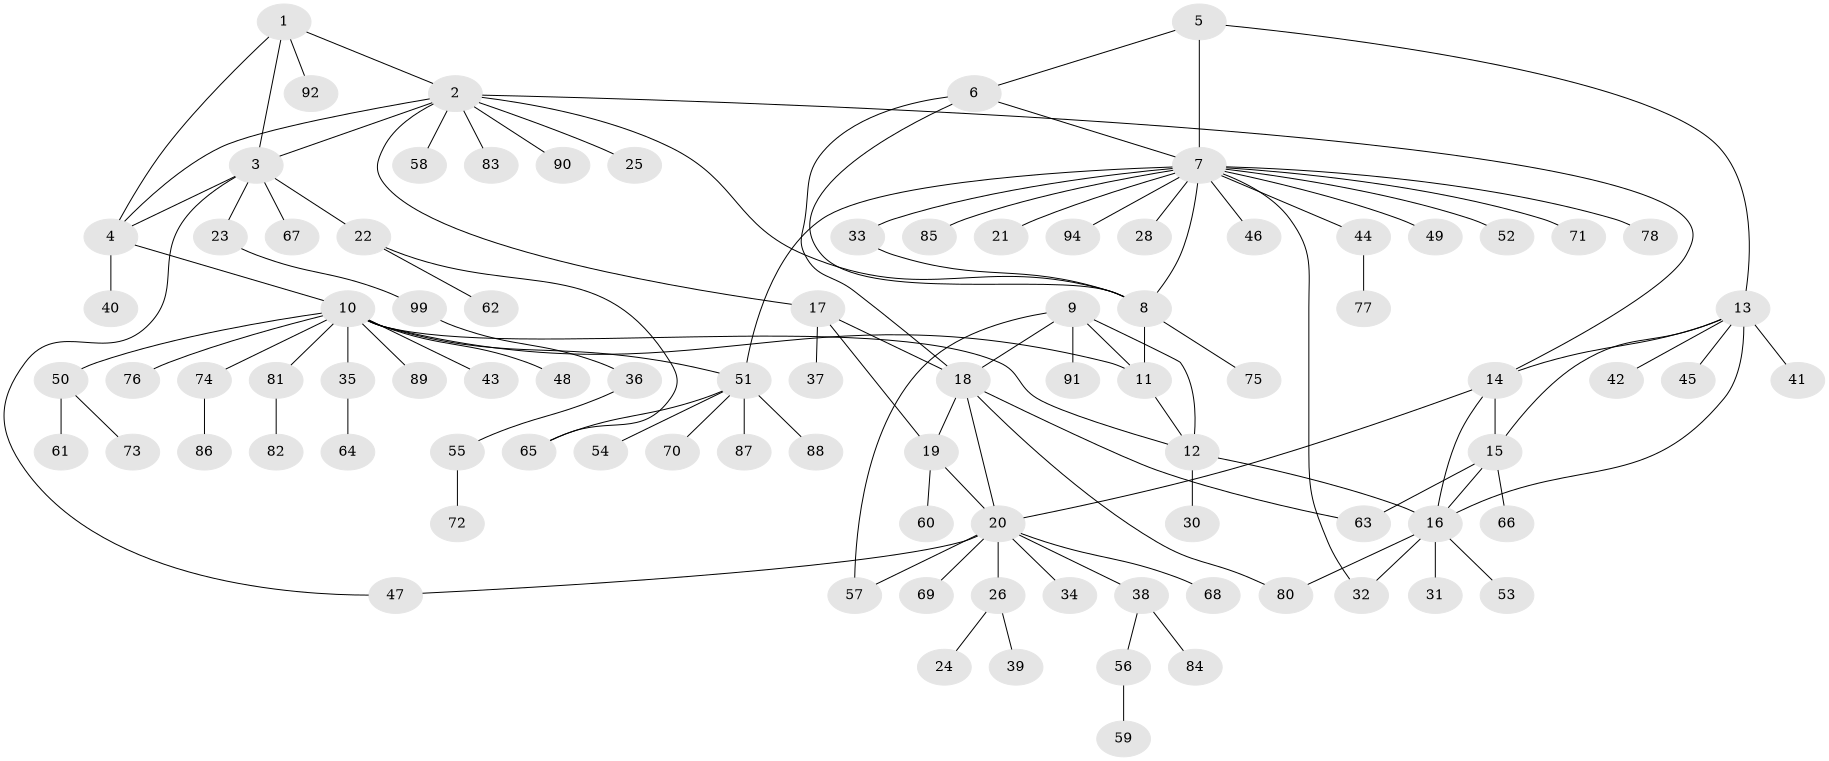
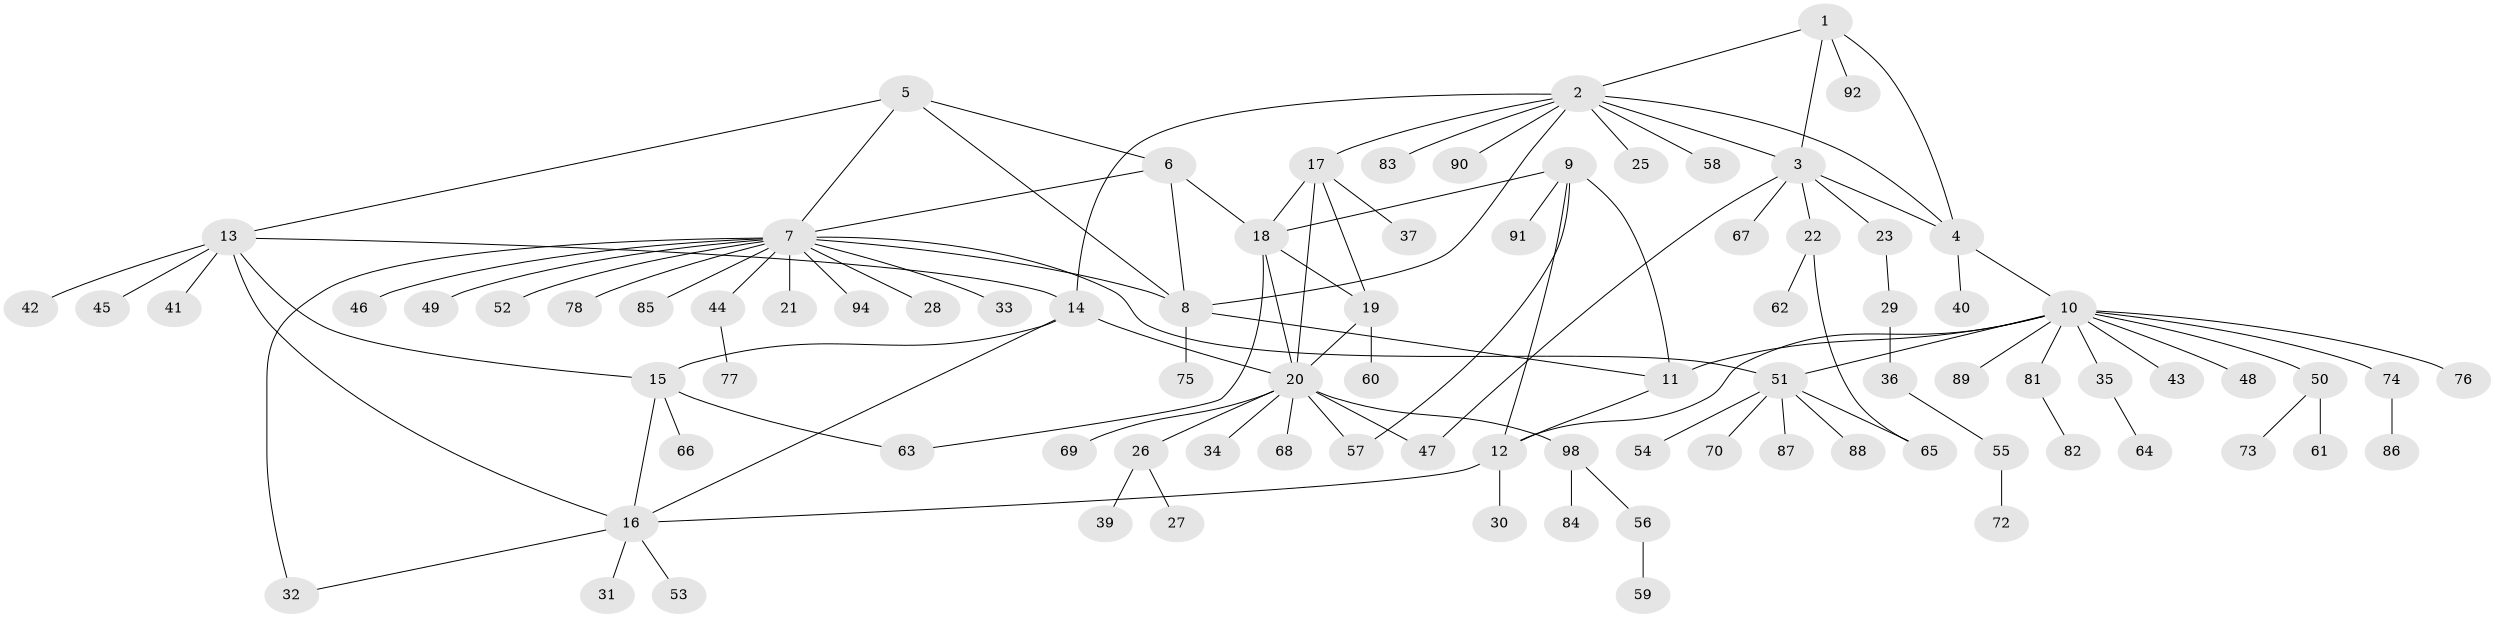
(1579, 237) -> none
(976, 271) -> (1046, 201)
none -> (1306, 277)
(420, 309) -> (1890, 309)
(1142, 596) -> (1571, 452)
(1286, 596) -> none
(944, 667) -> (1177, 524)
